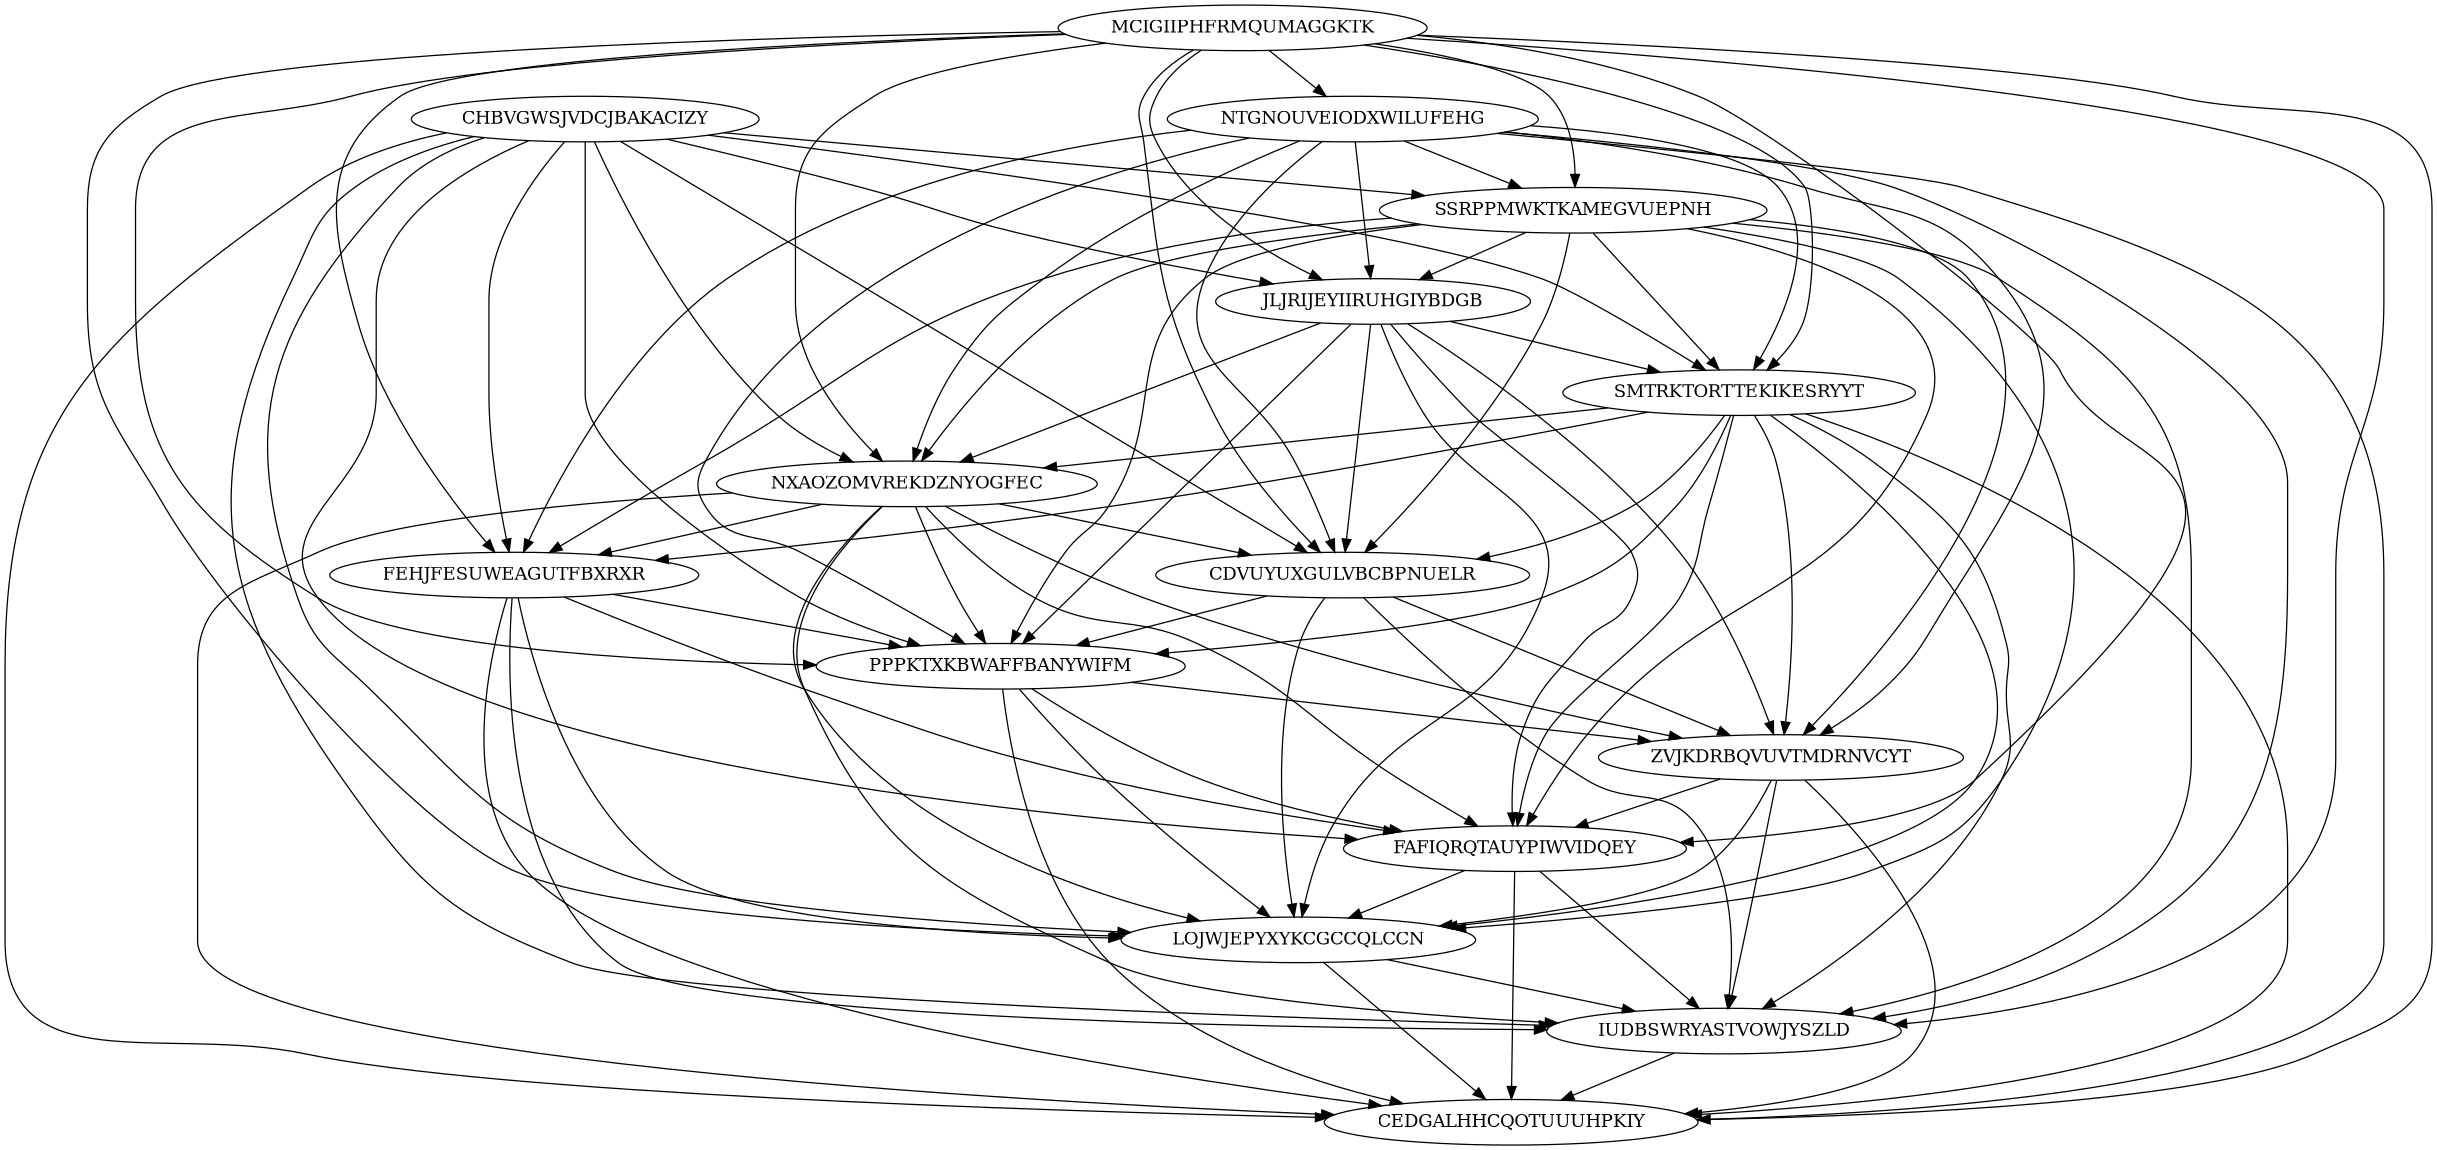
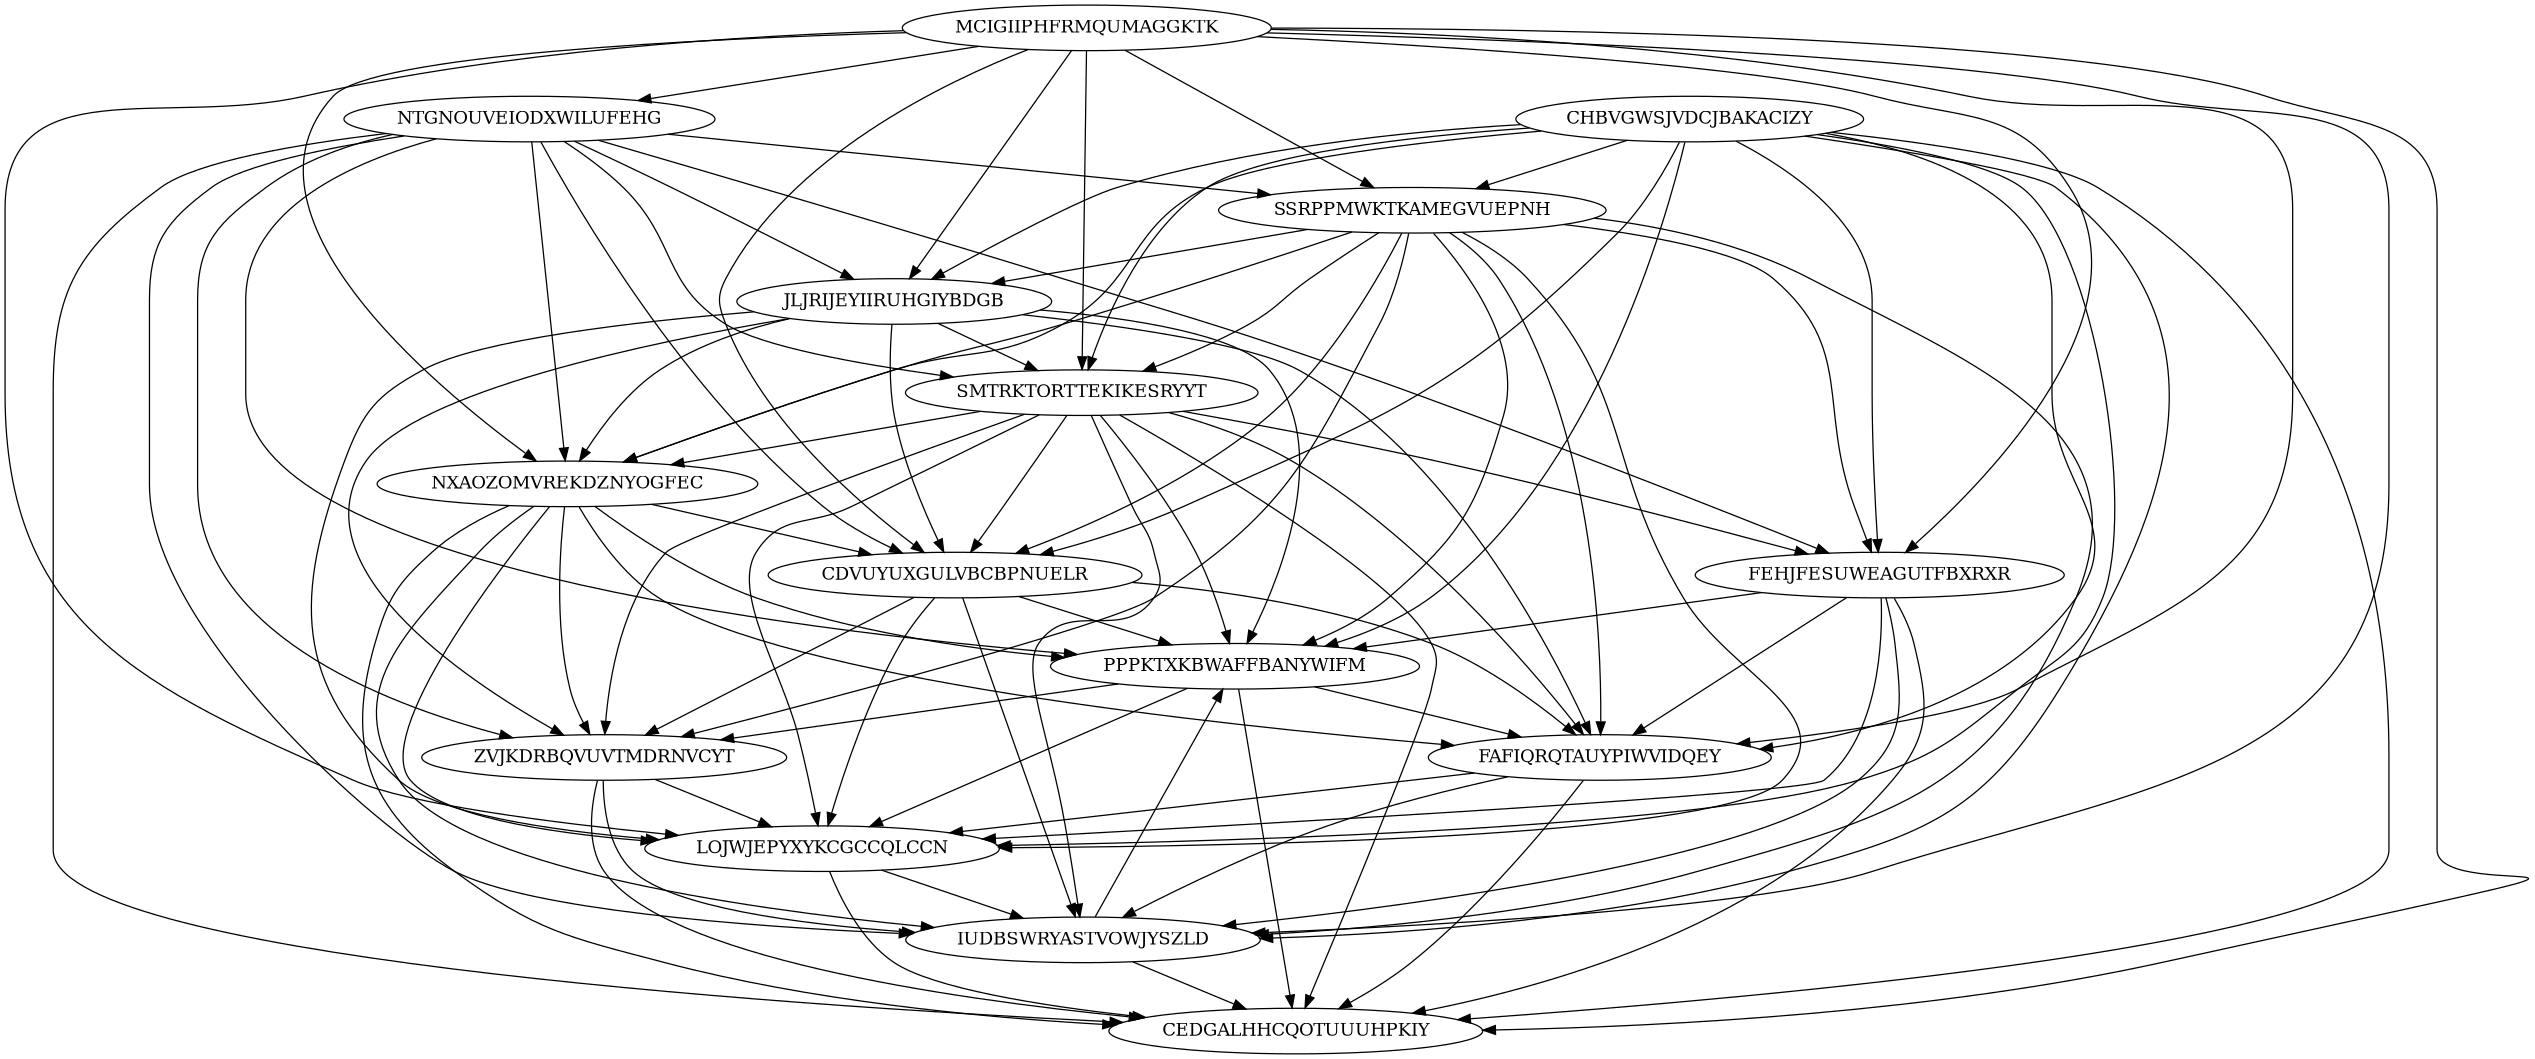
(138, 193) -> (1150, 819)
(711, 529) -> none
(1641, 806) -> (1339, 615)
